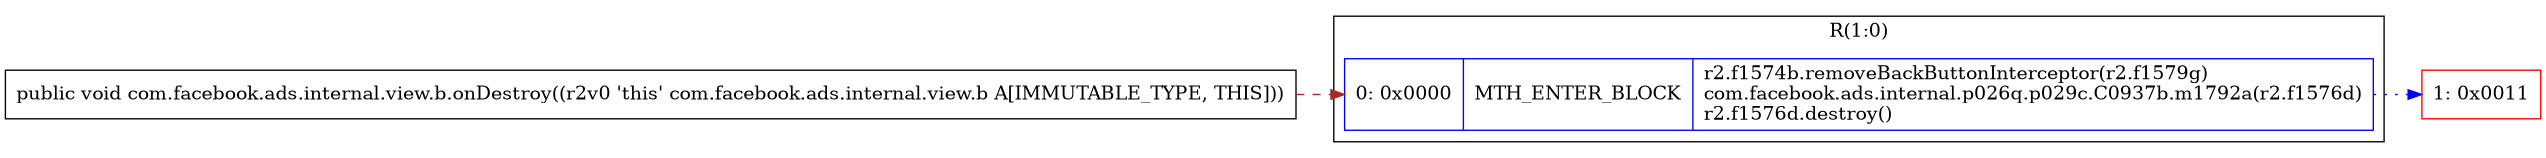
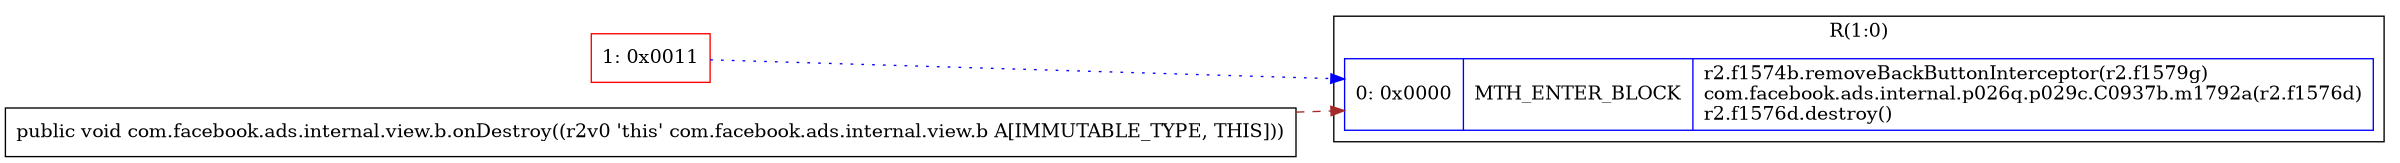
(2392, 94) -> (1021, 69)
